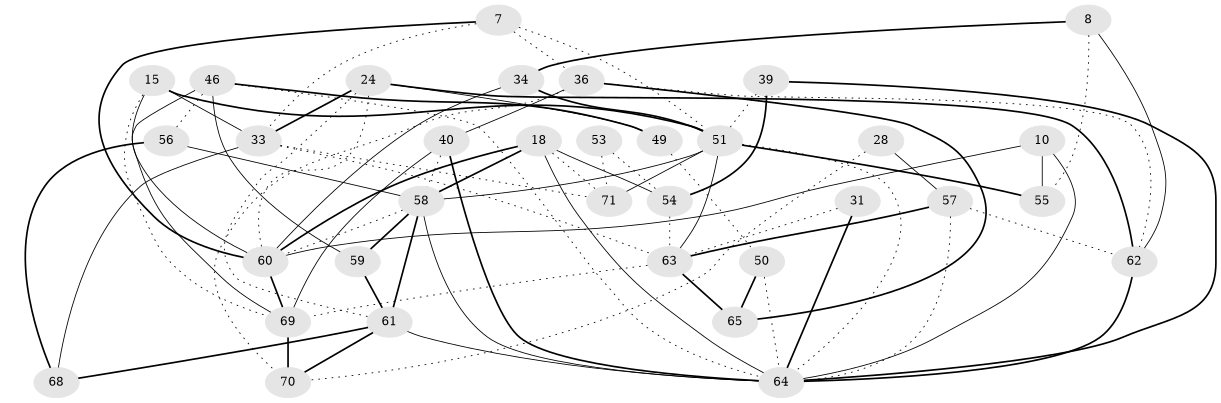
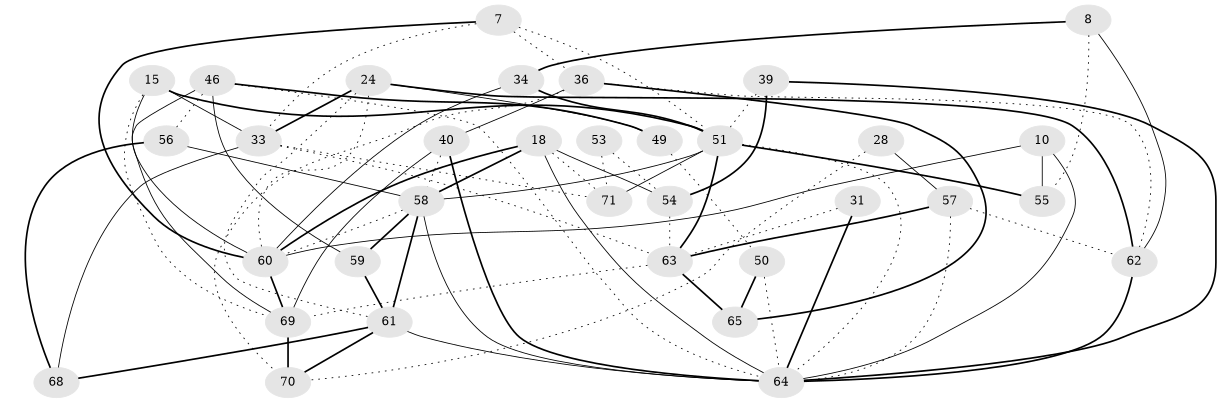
(705, 204) -> (705, 204)
